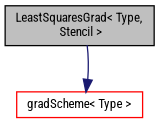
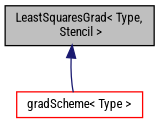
(88, 62) -> (71, 75)
